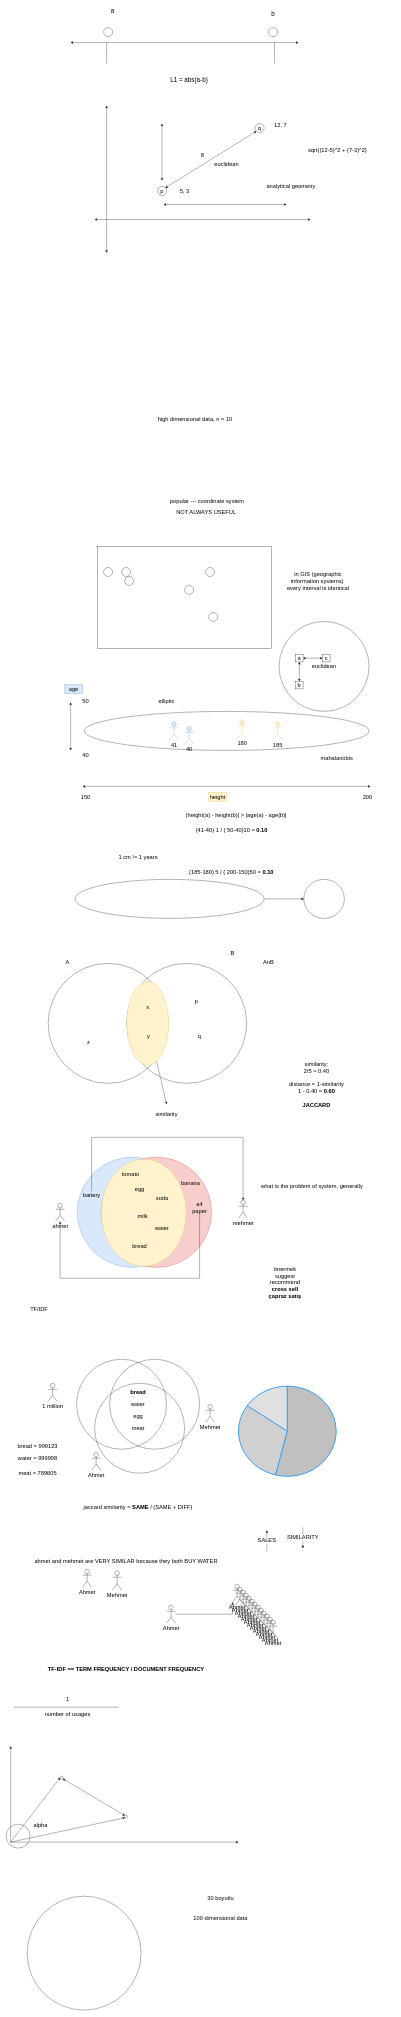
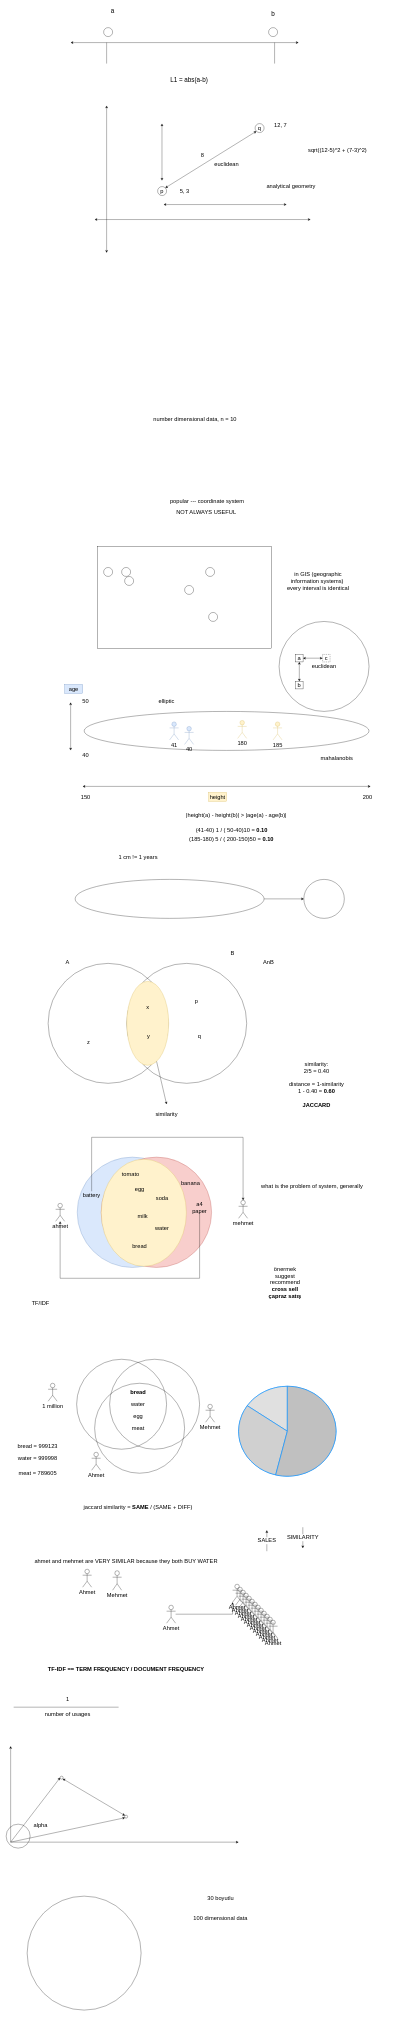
(195, 419) -> (195, 419)
(326, 658) -> (326, 658)
(236, 872) -> (236, 839)
(39, 1310) -> (41, 1304)
